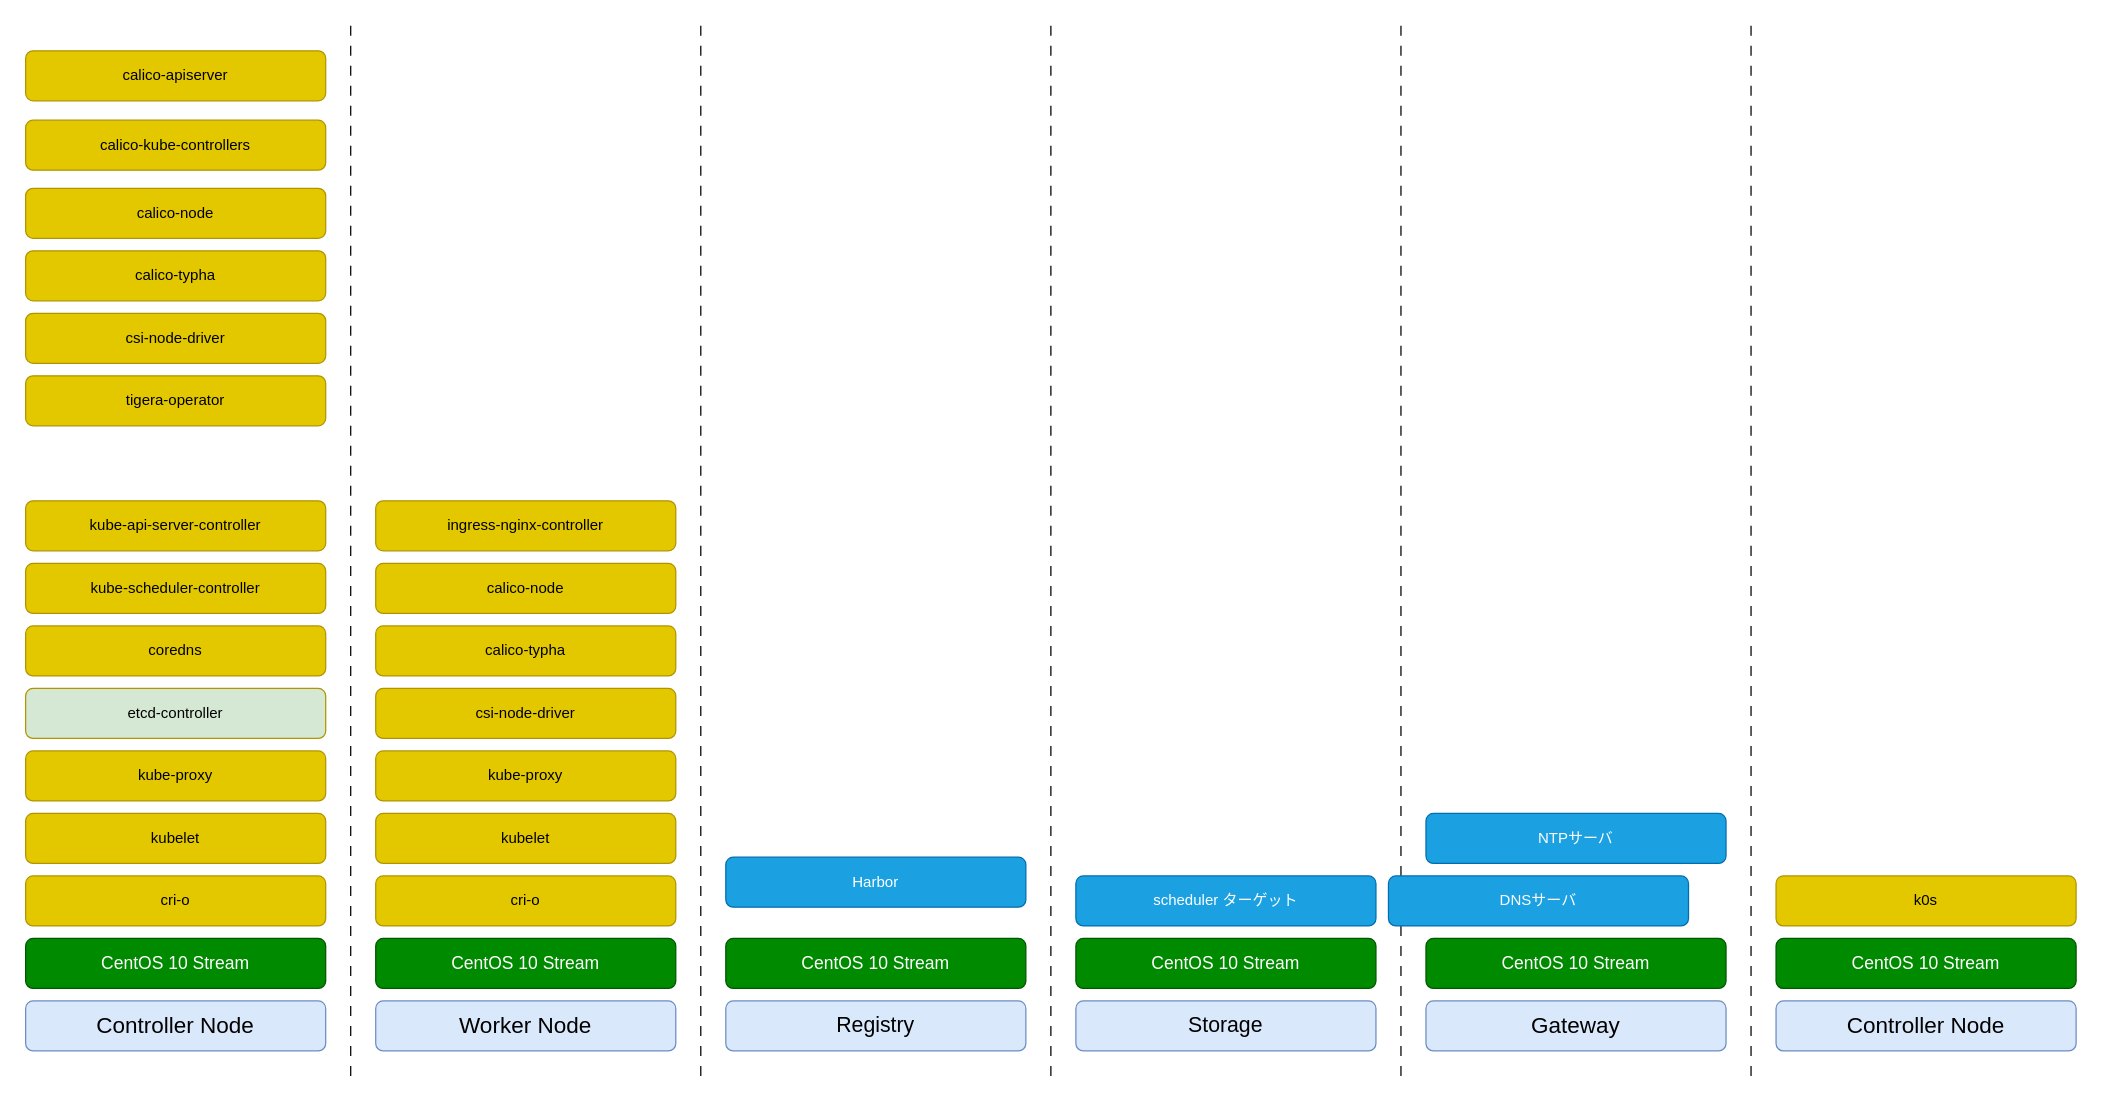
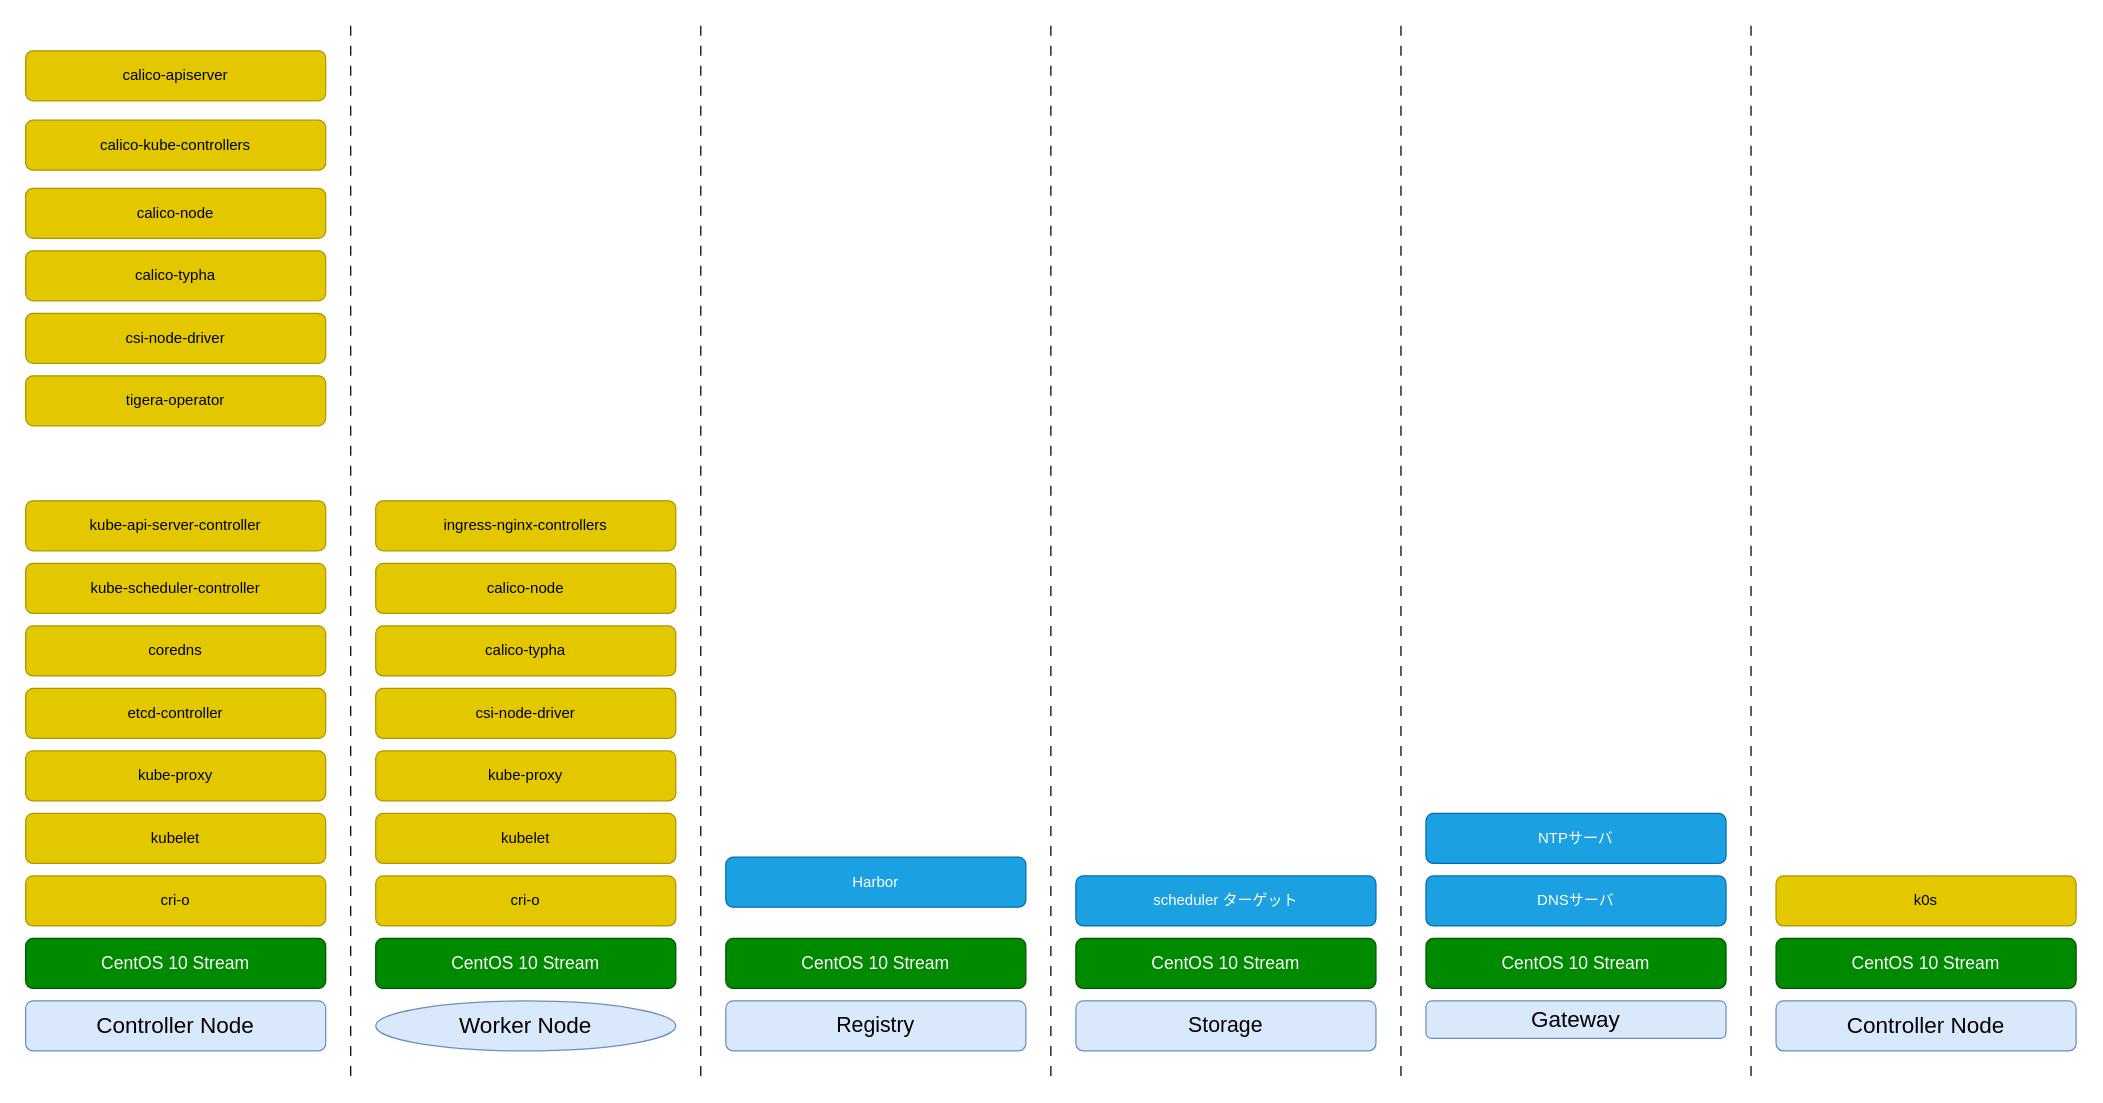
(526, 526) -> (526, 526)
(176, 713) -> (176, 713)
(1538, 901) -> (1576, 901)
(526, 1026) -> (526, 1026)
(1576, 1026) -> (1576, 1019)
